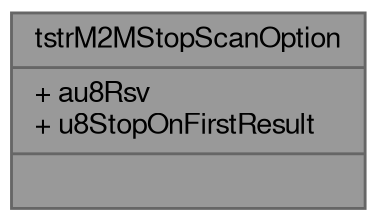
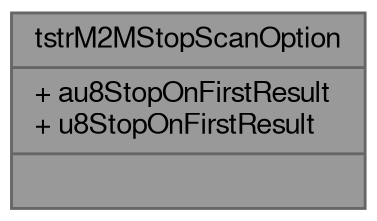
(93, 93) -> (183, 93)
